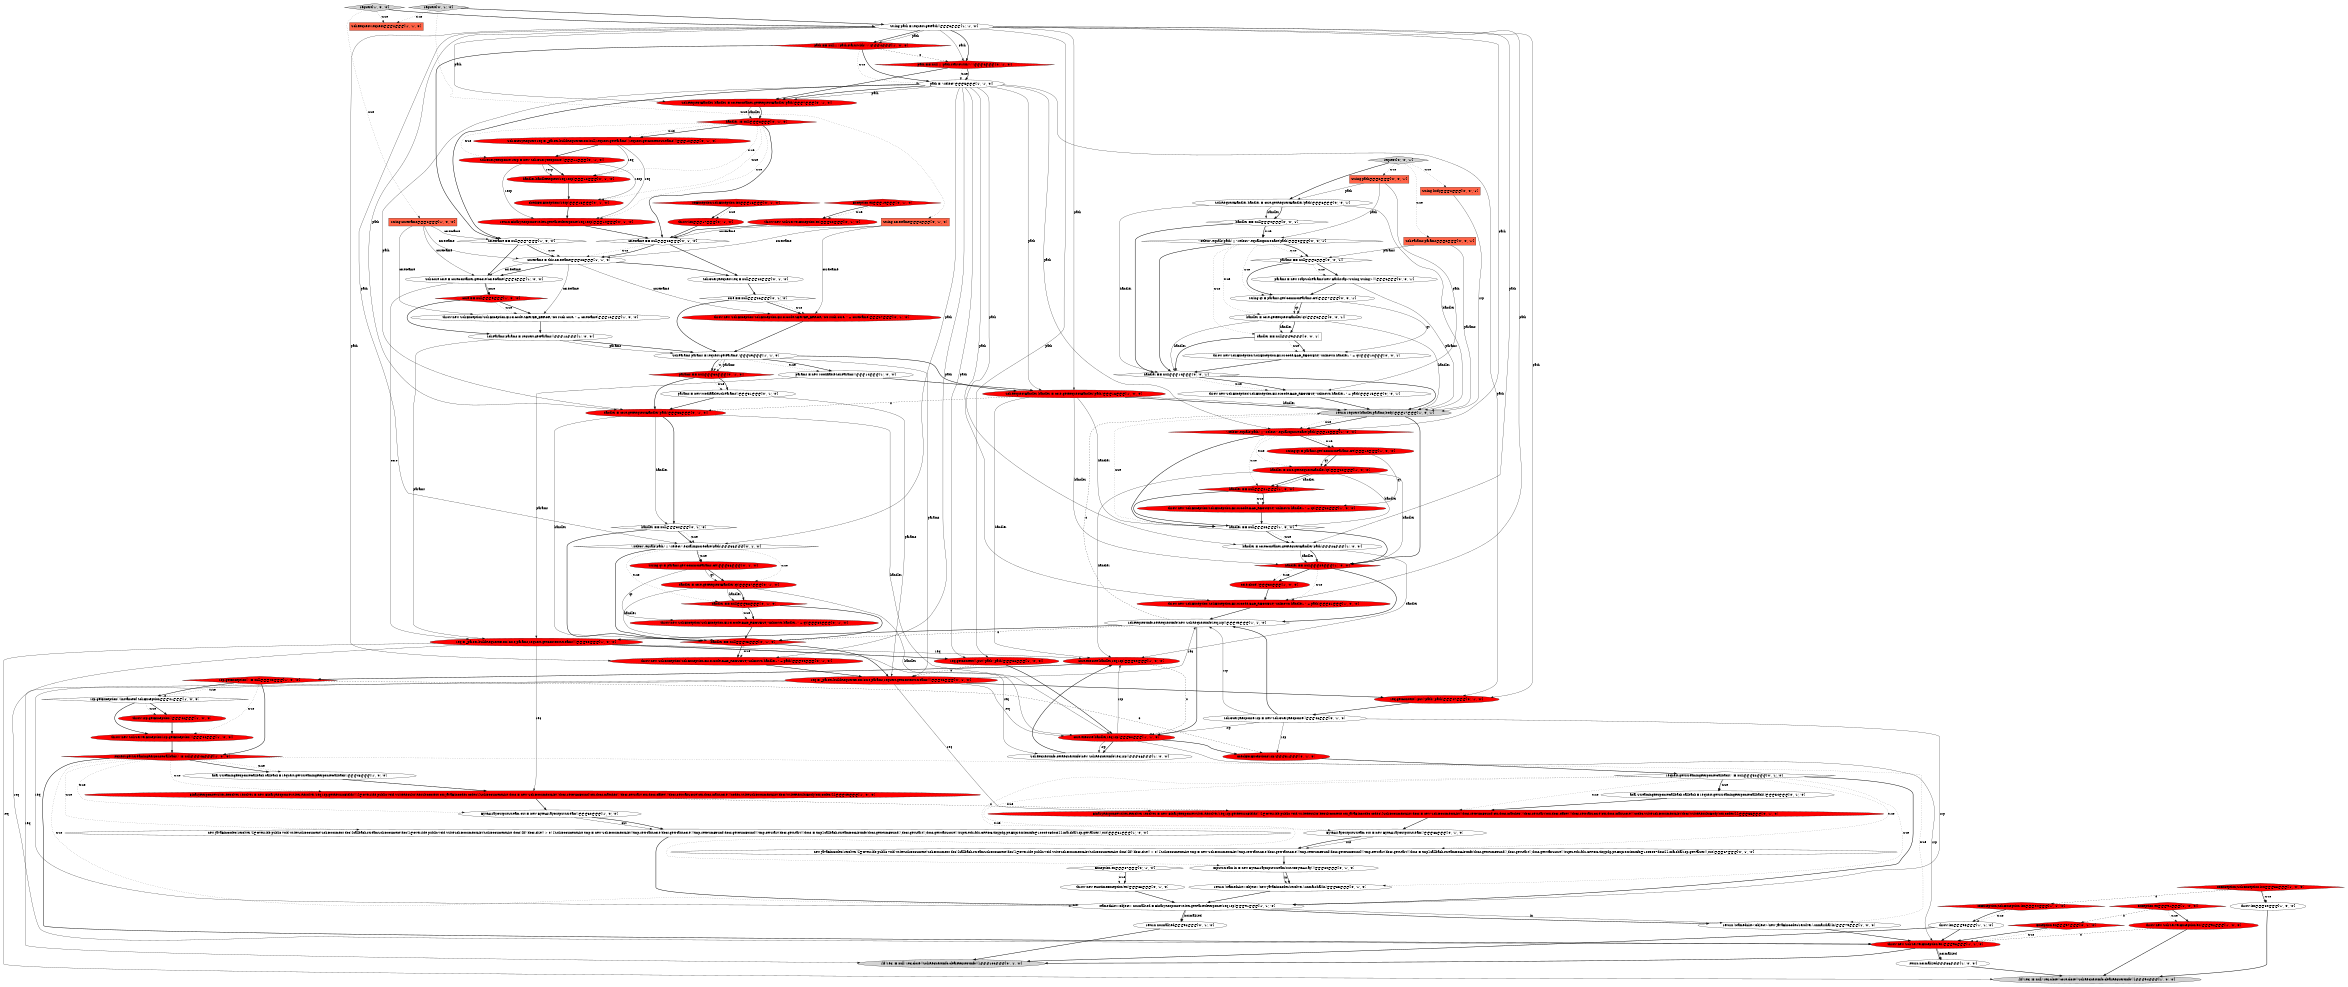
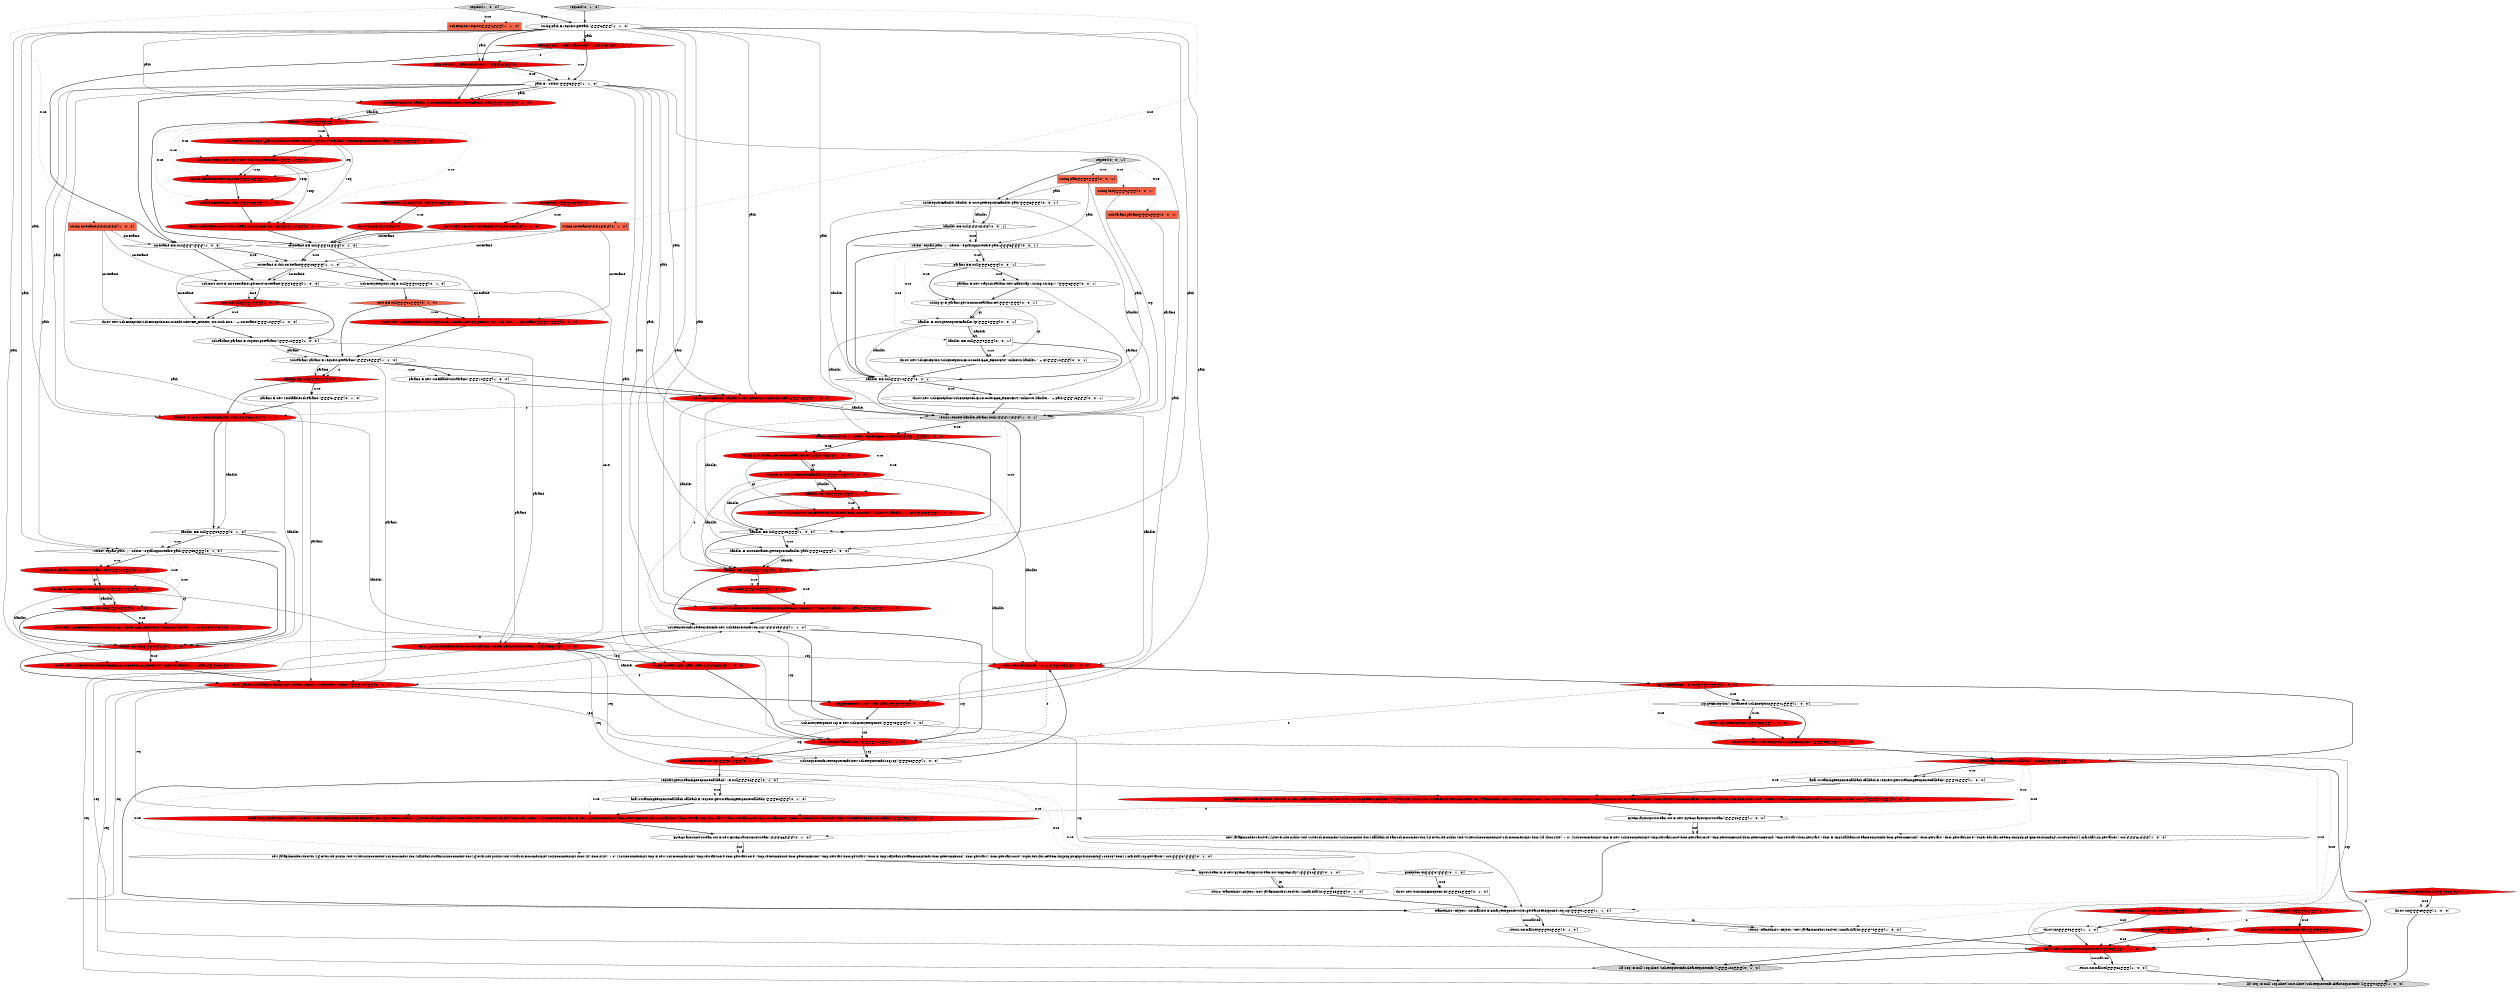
(1373, 251) -> none
(465, 253) -> none
(758, 298) -> (407, 303)
(1122, 887) -> (1442, 892)
